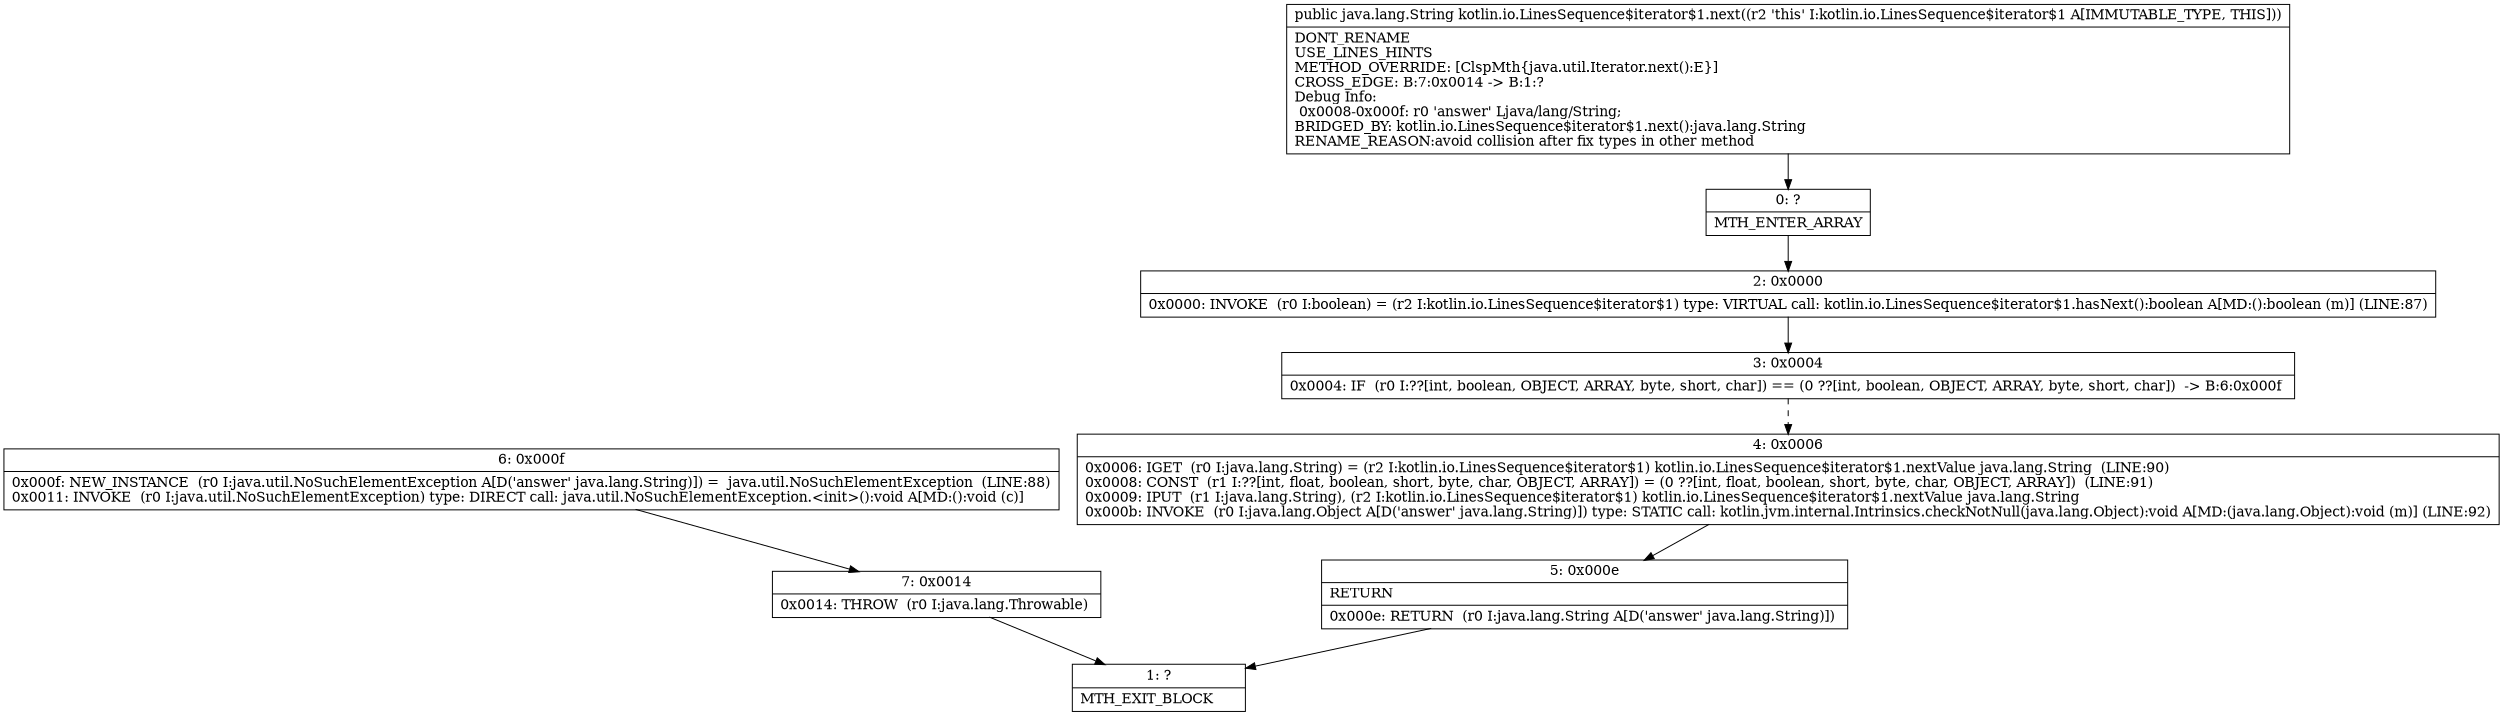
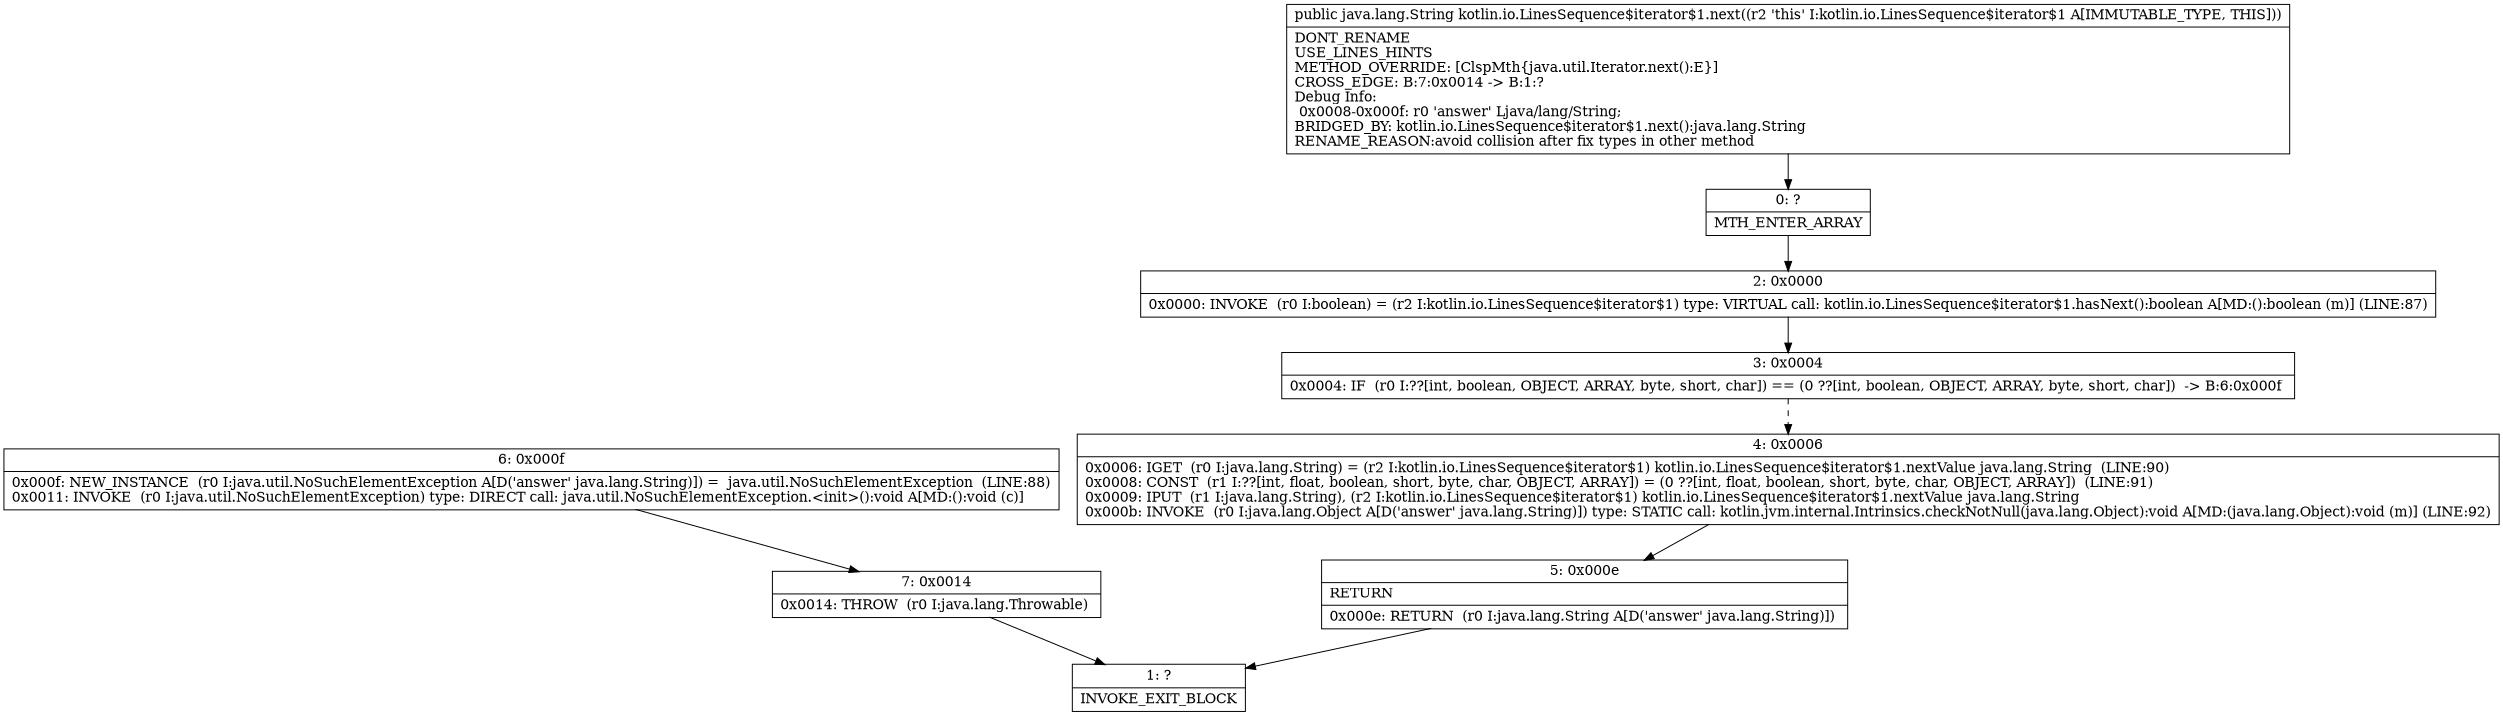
(1147, 699) -> (1159, 699)
